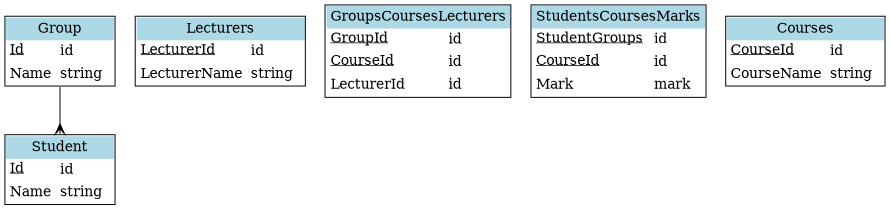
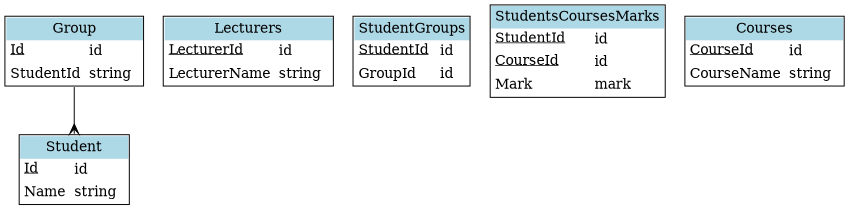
(590, 38) -> (531, 38)
none -> (412, 51)
(418, 51) -> none
(31, 74) -> (46, 74)
